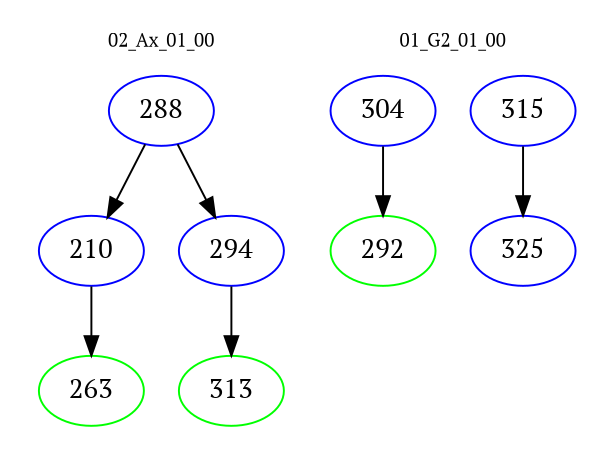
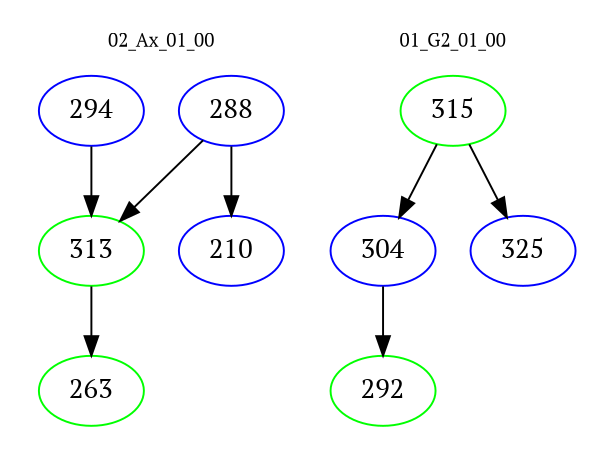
(523, 111) -> (453, 111)
(192, 172) -> (169, 174)
none -> (423, 172)
(91, 311) -> (91, 311)
